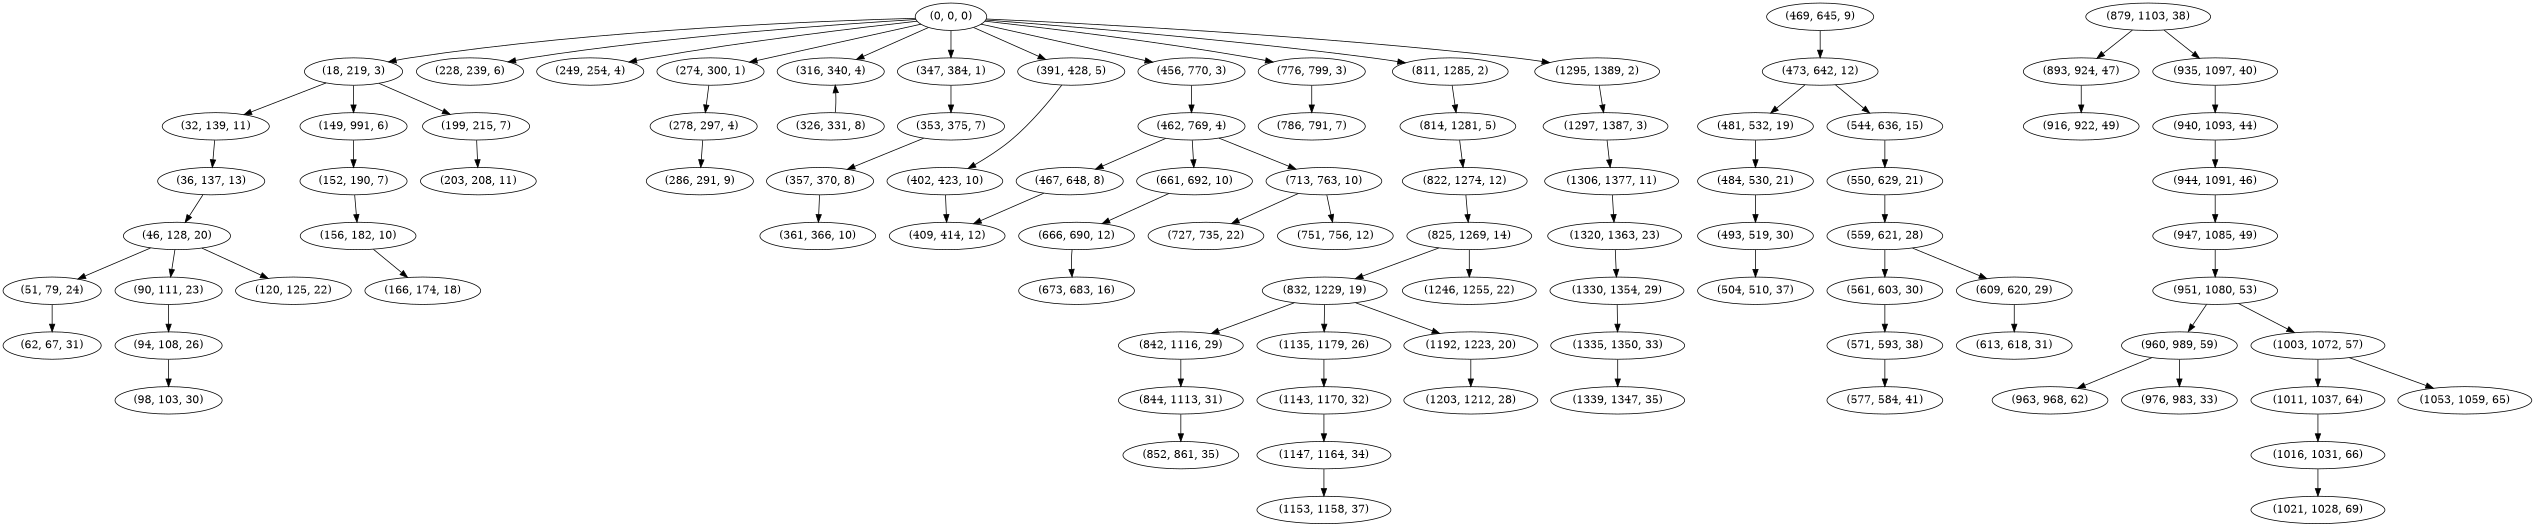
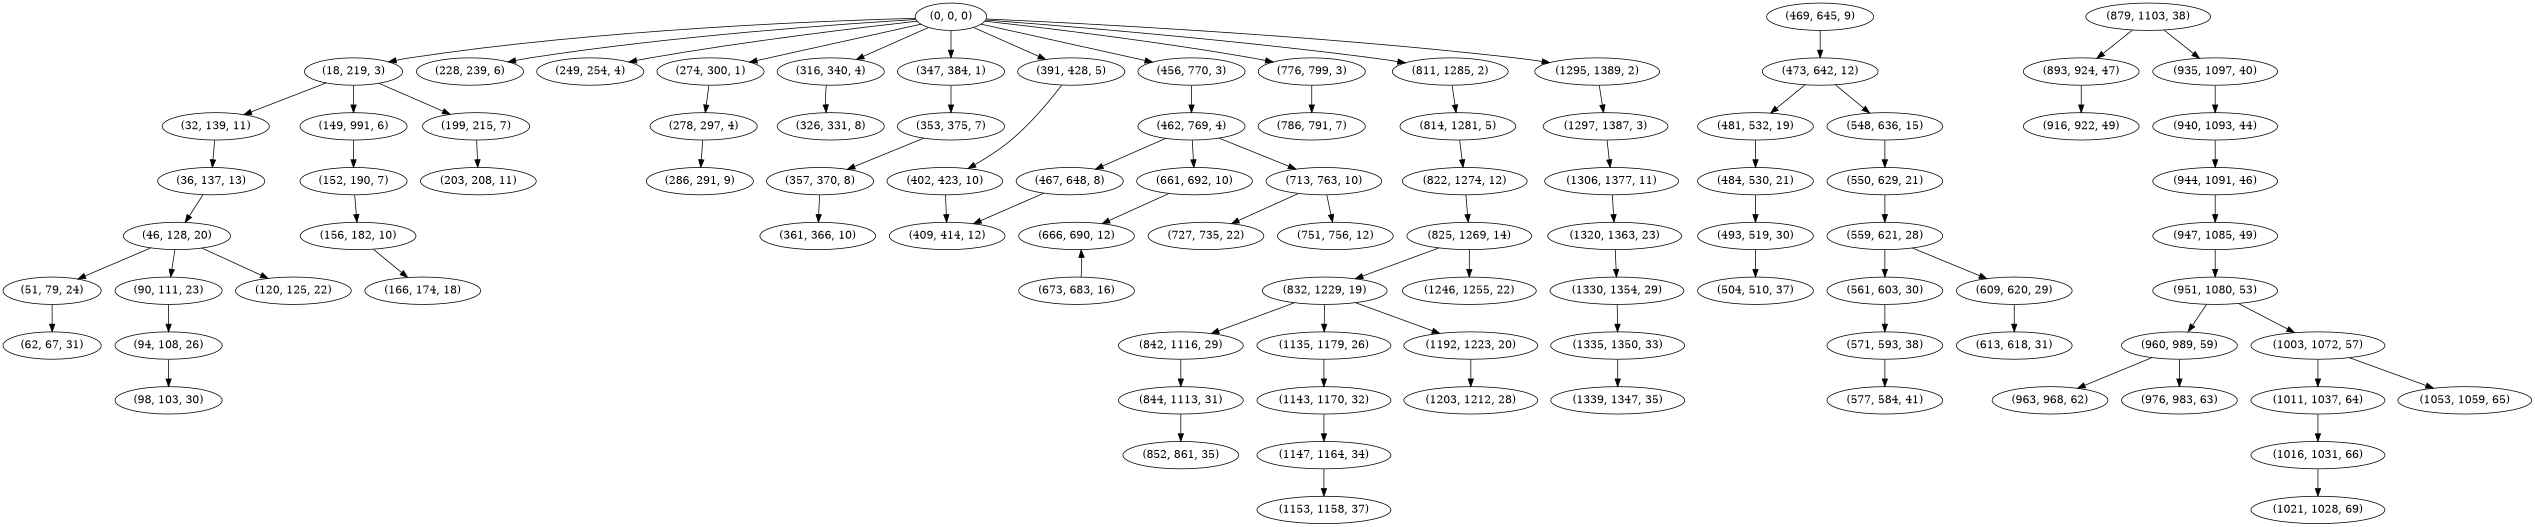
(836, 103) -> (826, 95)
(1885, 126) -> (1885, 126)
(1072, 260) -> (1082, 267)
(2179, 400) -> (2179, 400)
